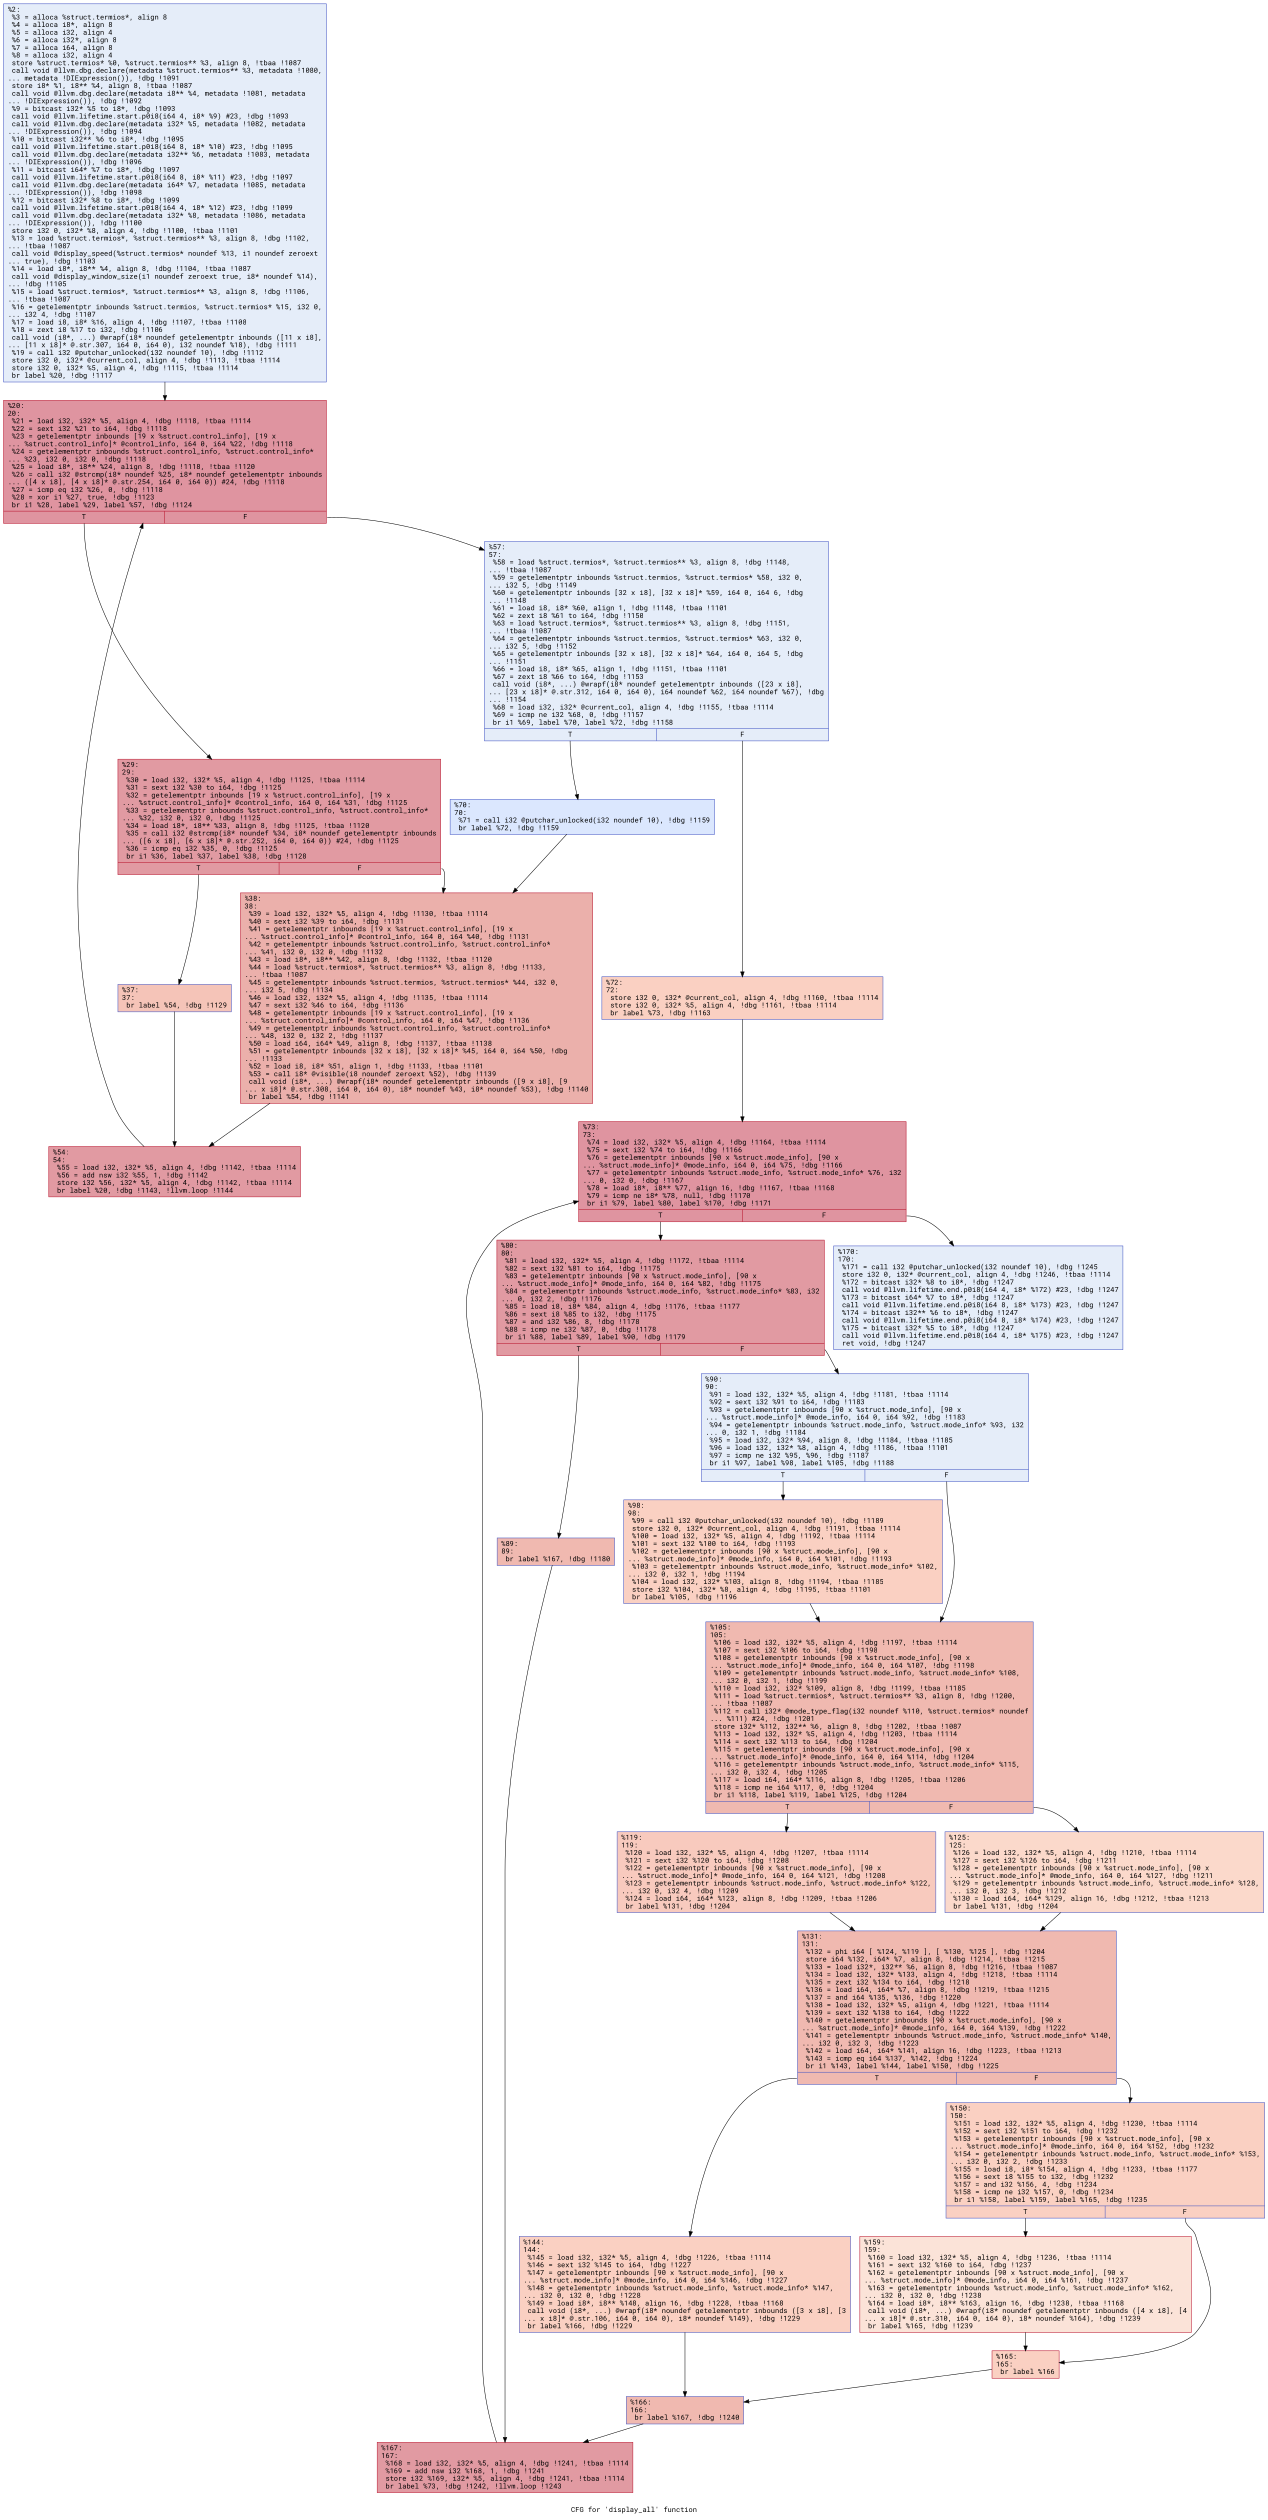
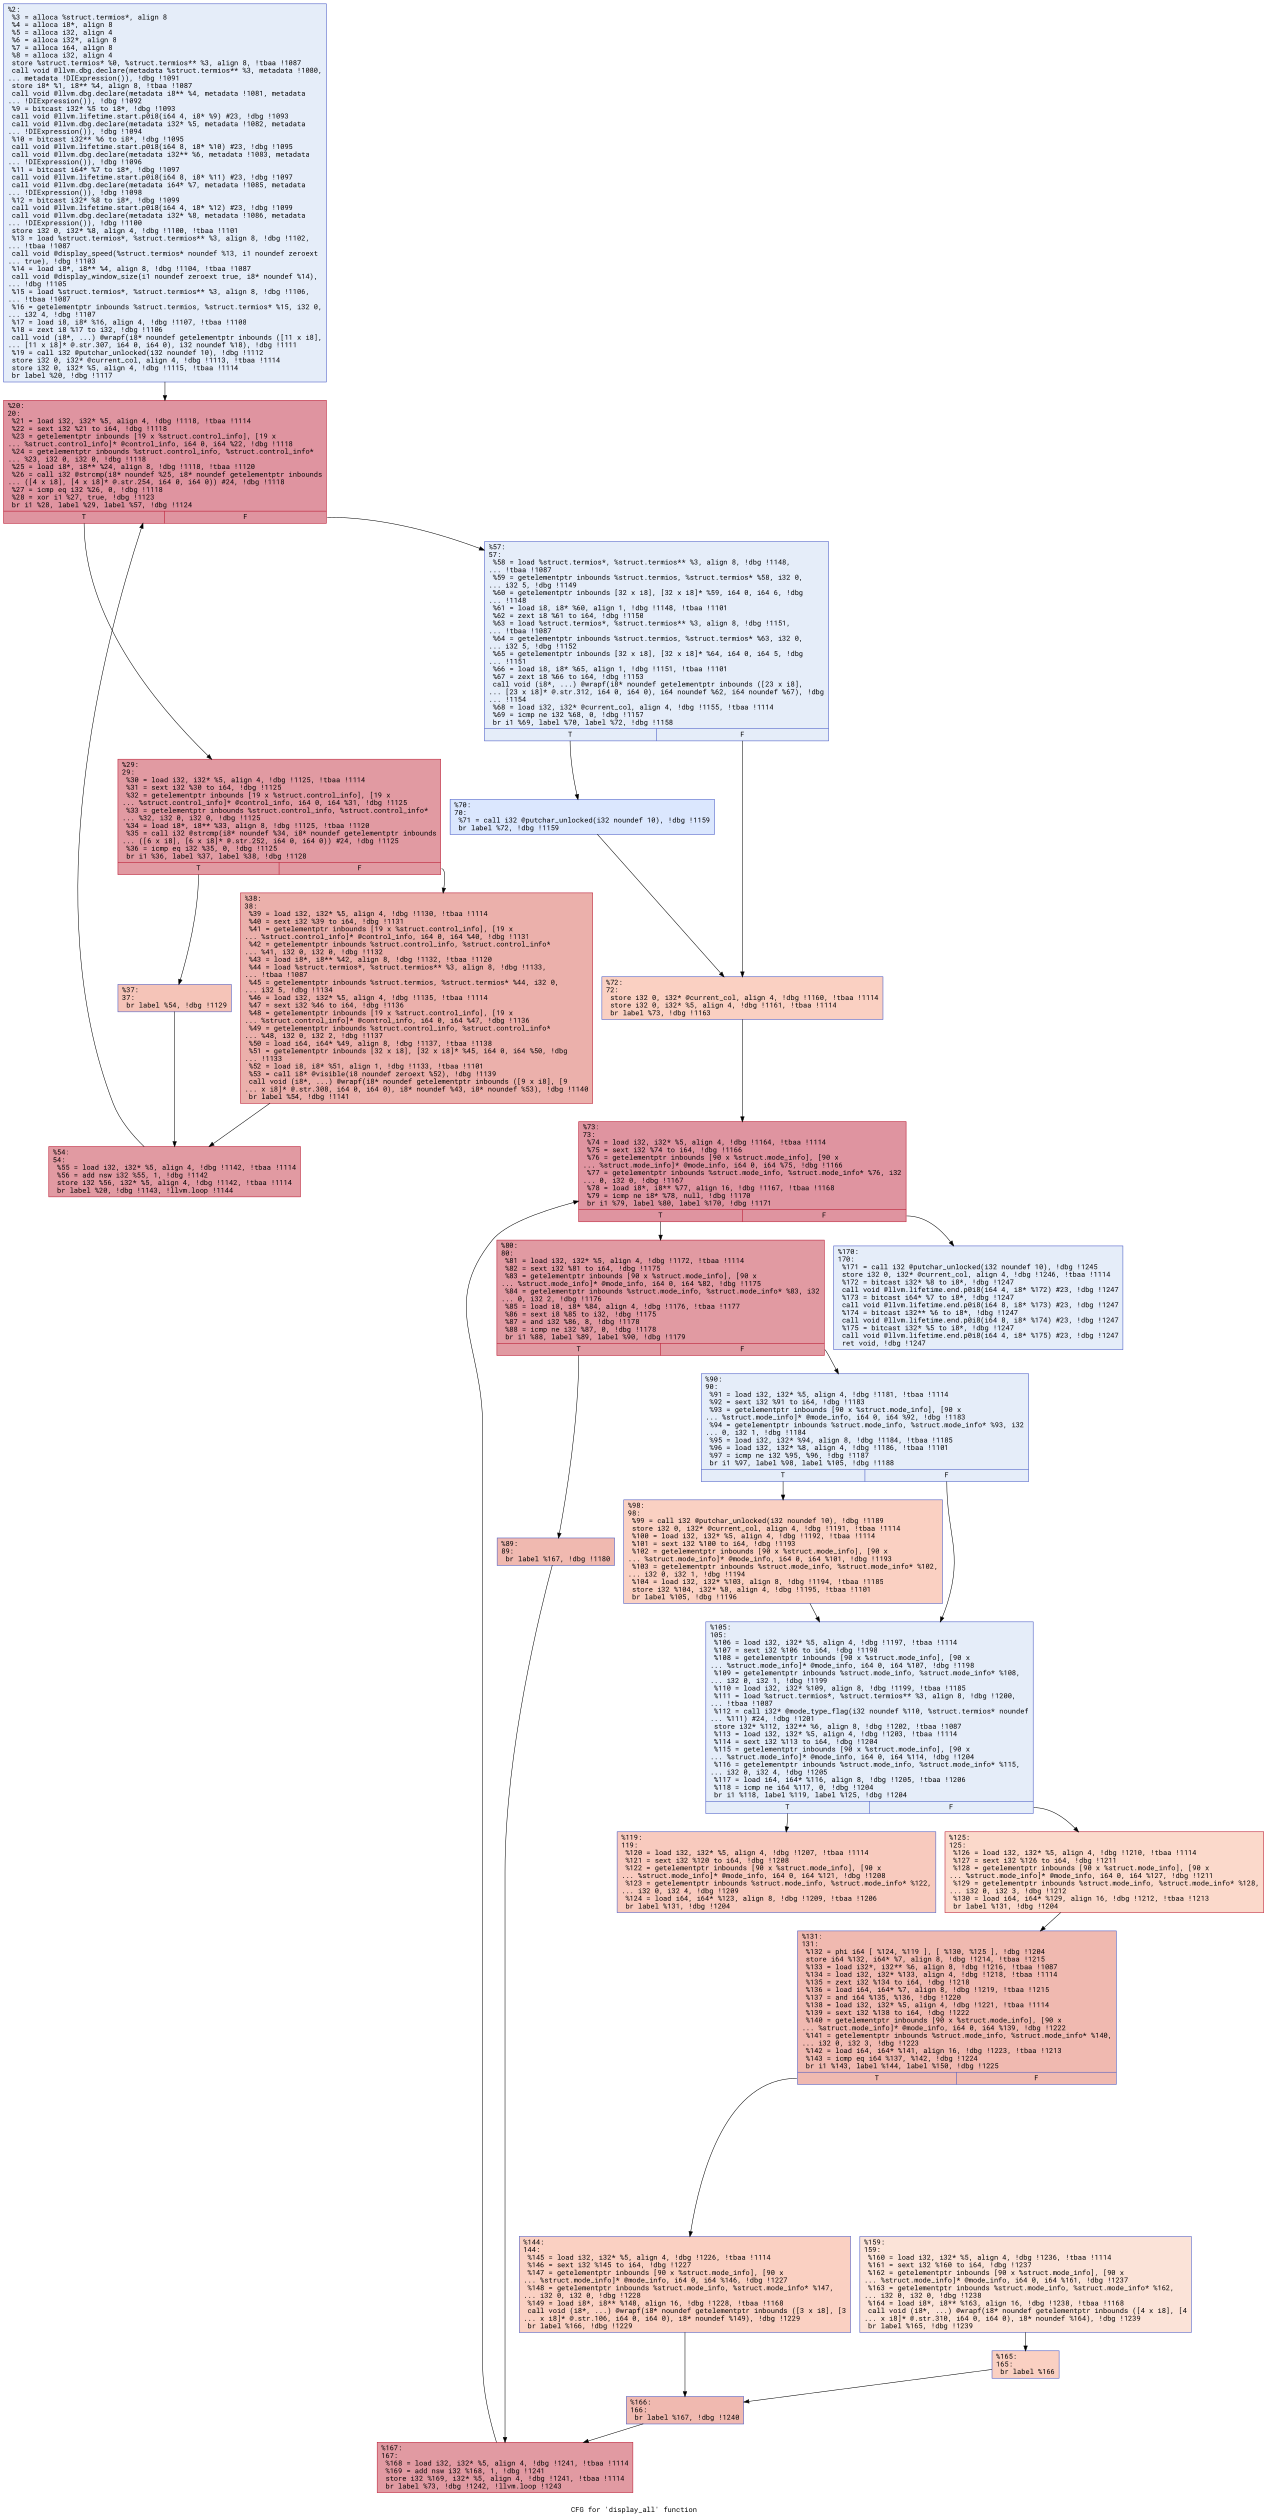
(542, 862) -> (659, 904)
(870, 1718) -> (870, 1718)
(1104, 1872) -> (1104, 1872)
(840, 1920) -> none
(1105, 2160) -> none
(1026, 2284) -> (1026, 2284)
(1026, 2365) -> (1026, 2365)
